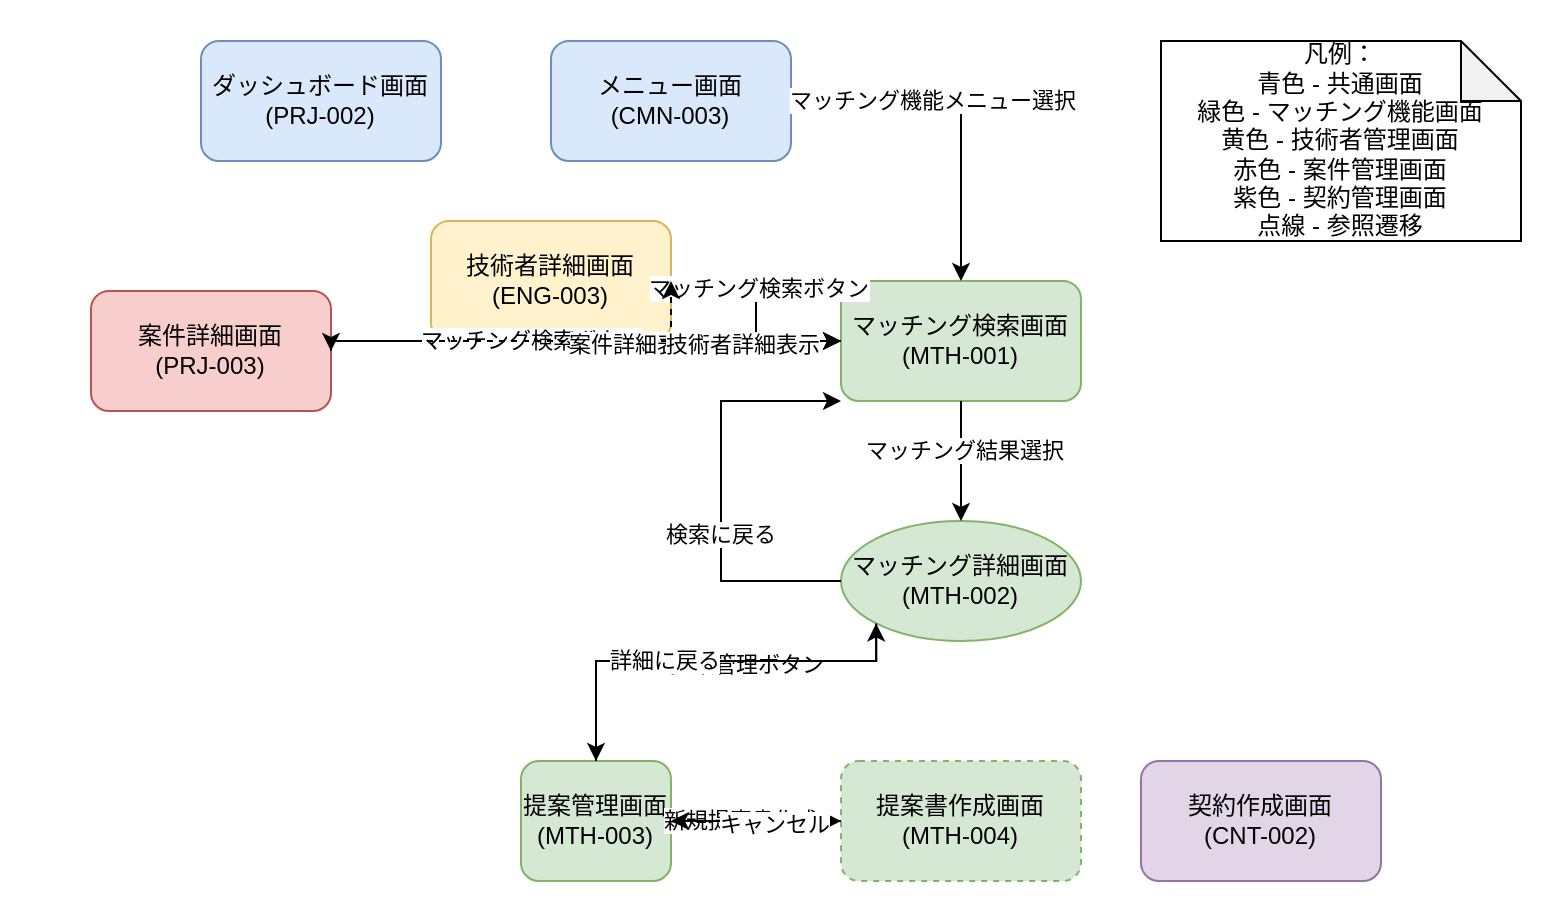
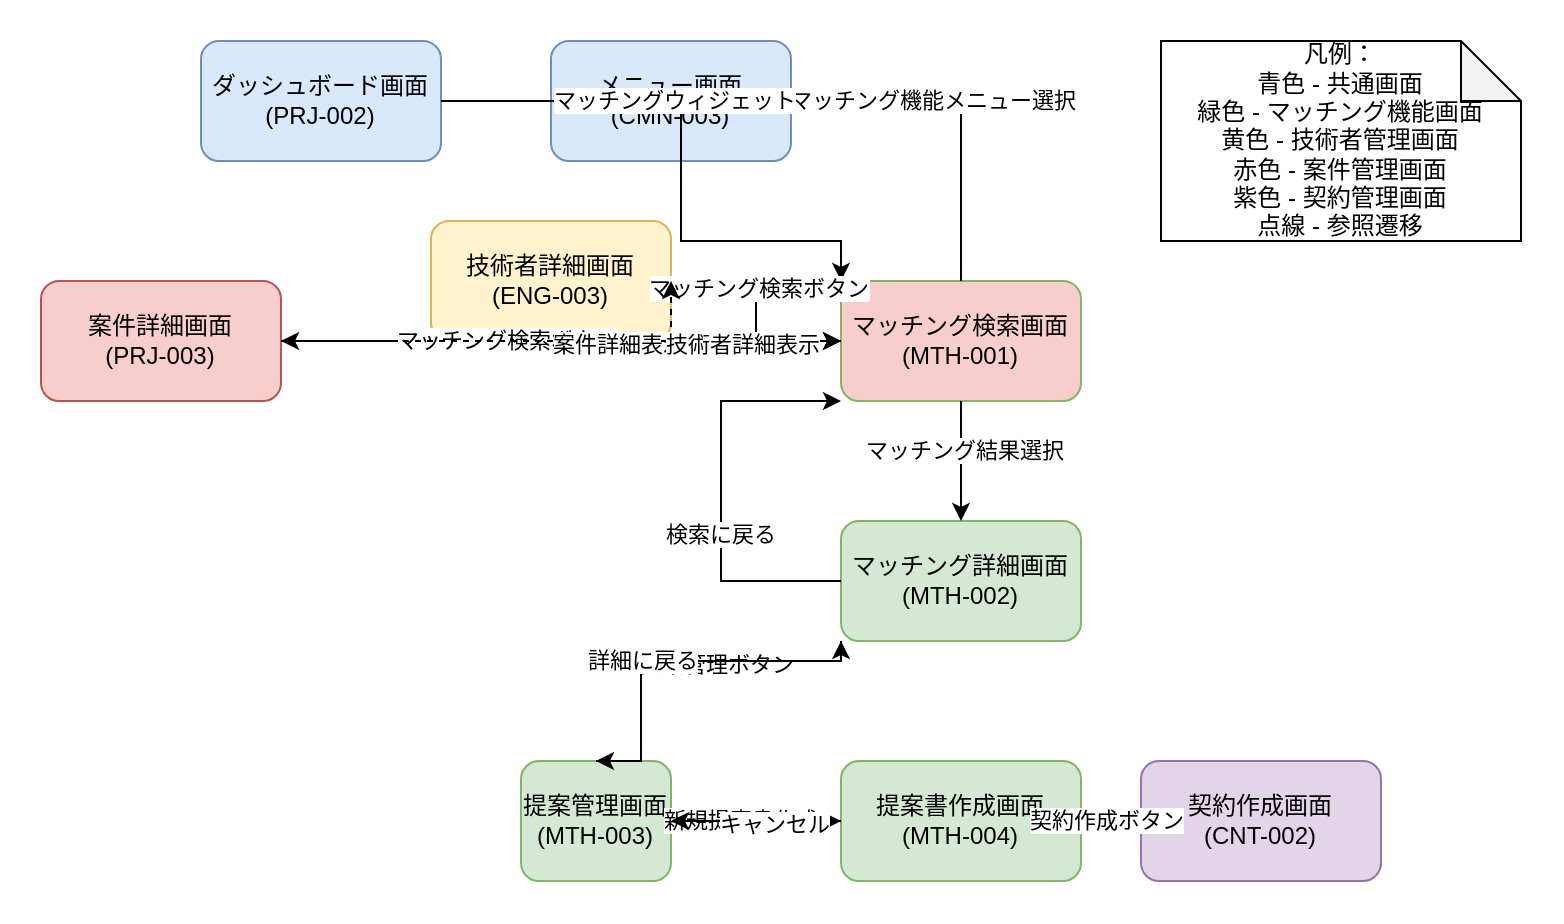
none -> (681, 239)
(961, 266) -> (961, 272)
(961, 341) -> (961, 341)
(211, 351) -> (161, 341)
(961, 581) -> (961, 581)
(961, 821) -> (961, 821)
none -> (1104, 821)
